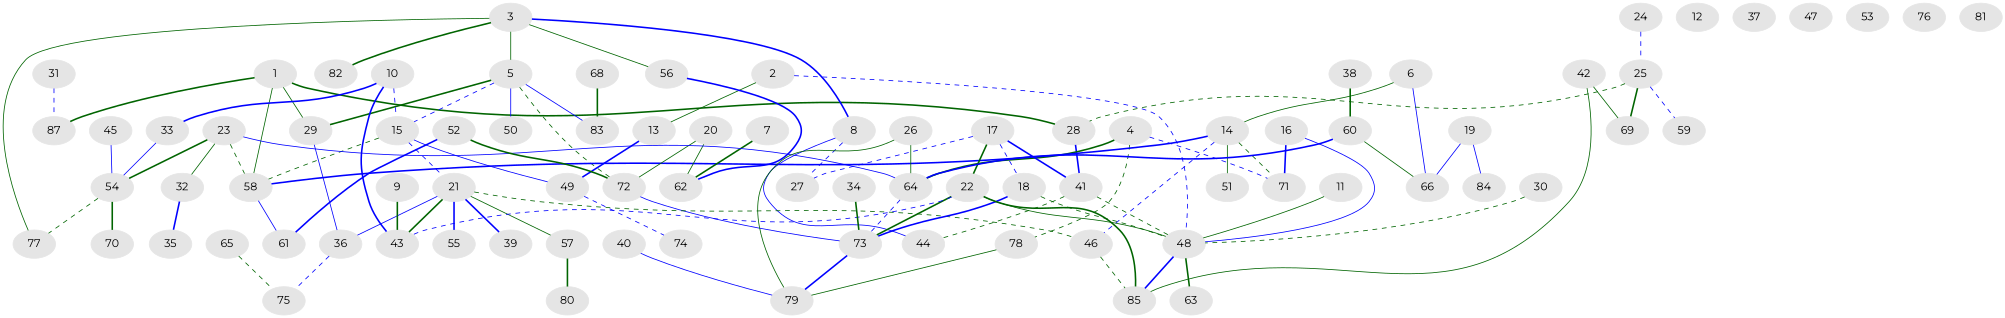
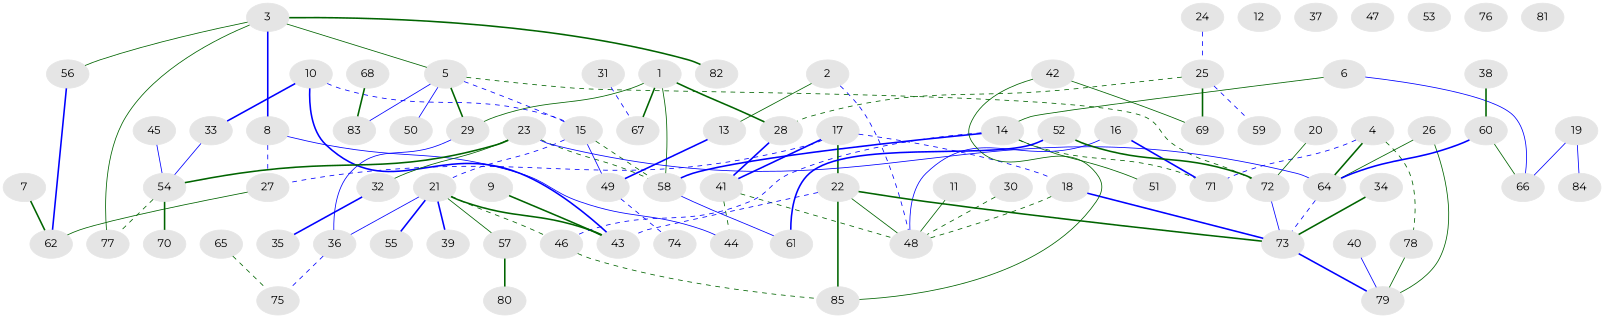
(54, 131) -> (638, 131)
(696, 158) -> (157, 211)
(1159, 272) -> none
(1191, 301) -> none
